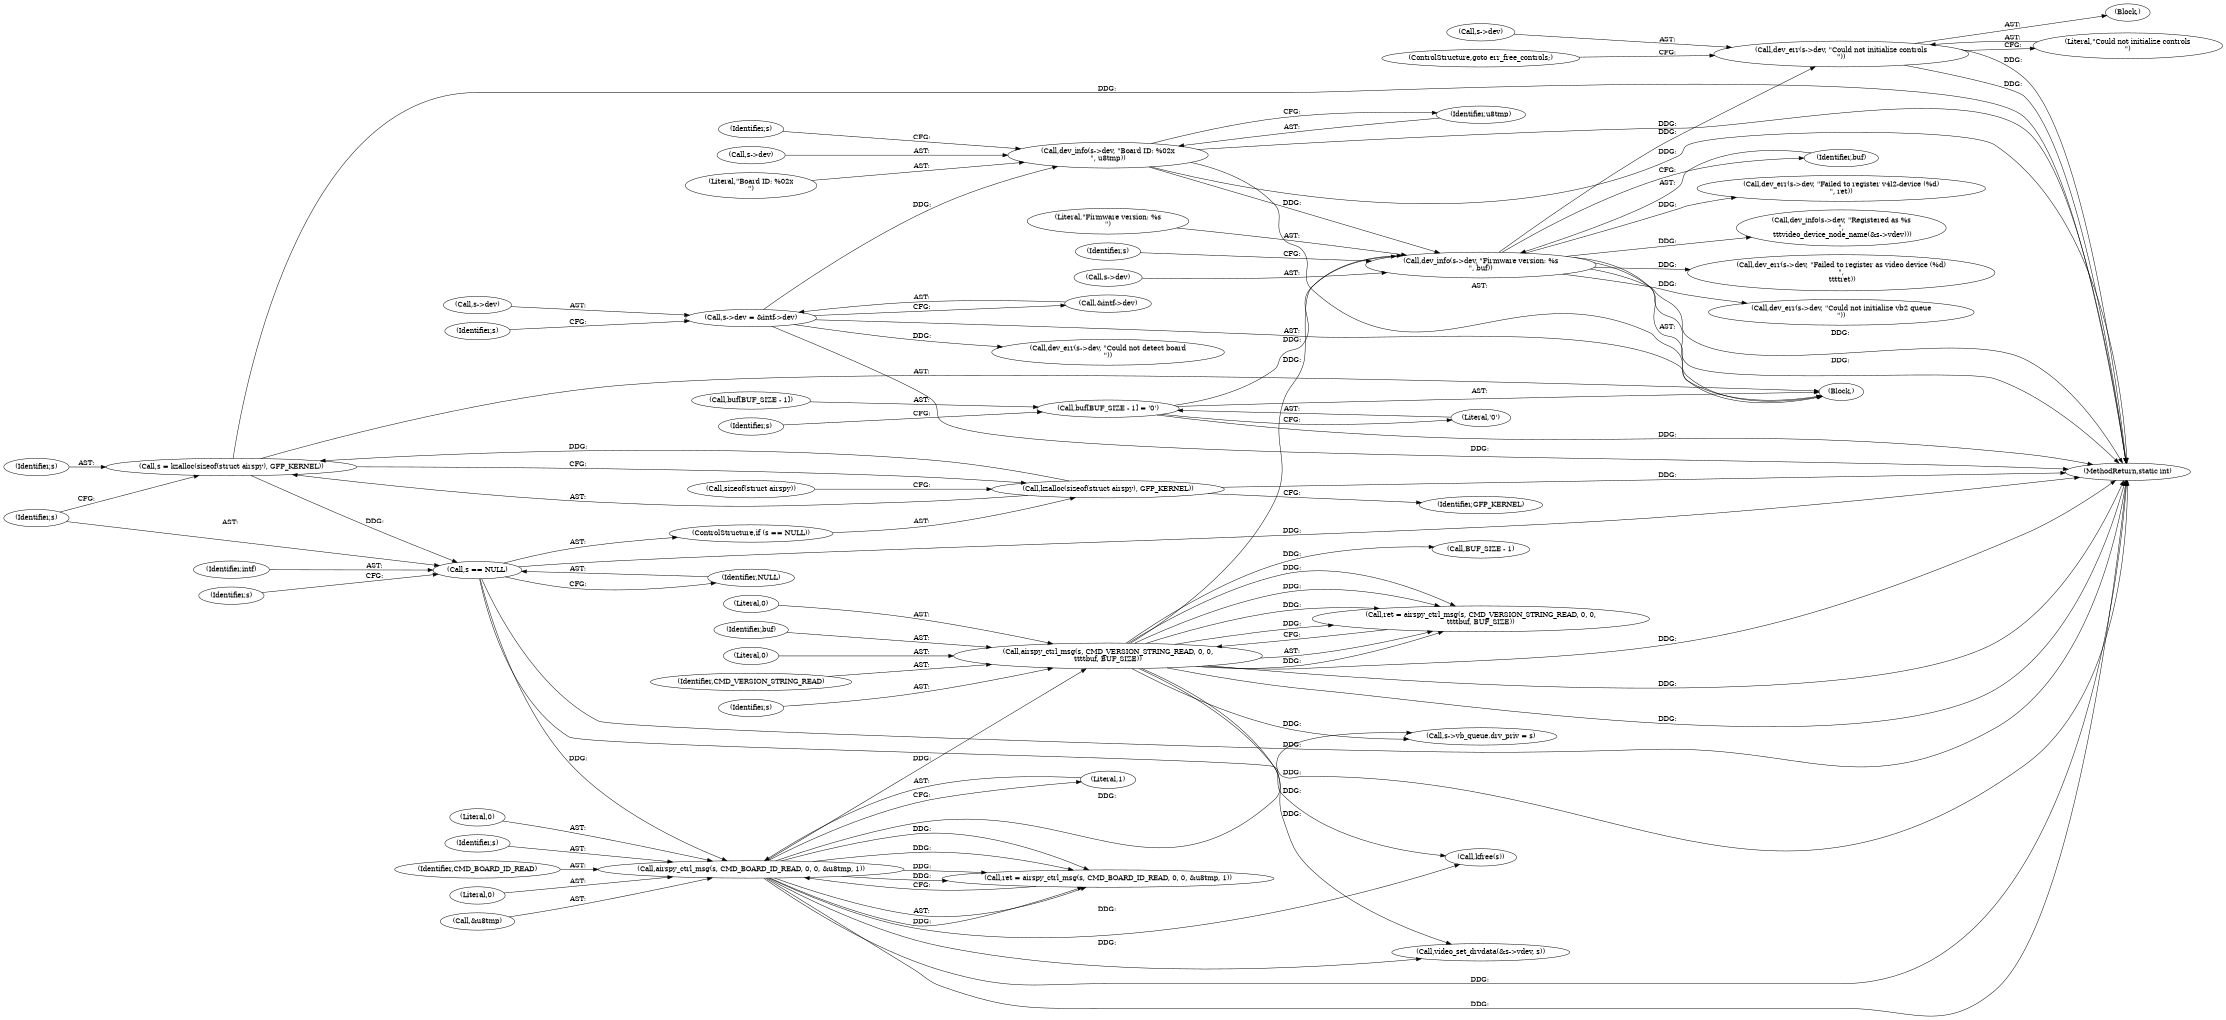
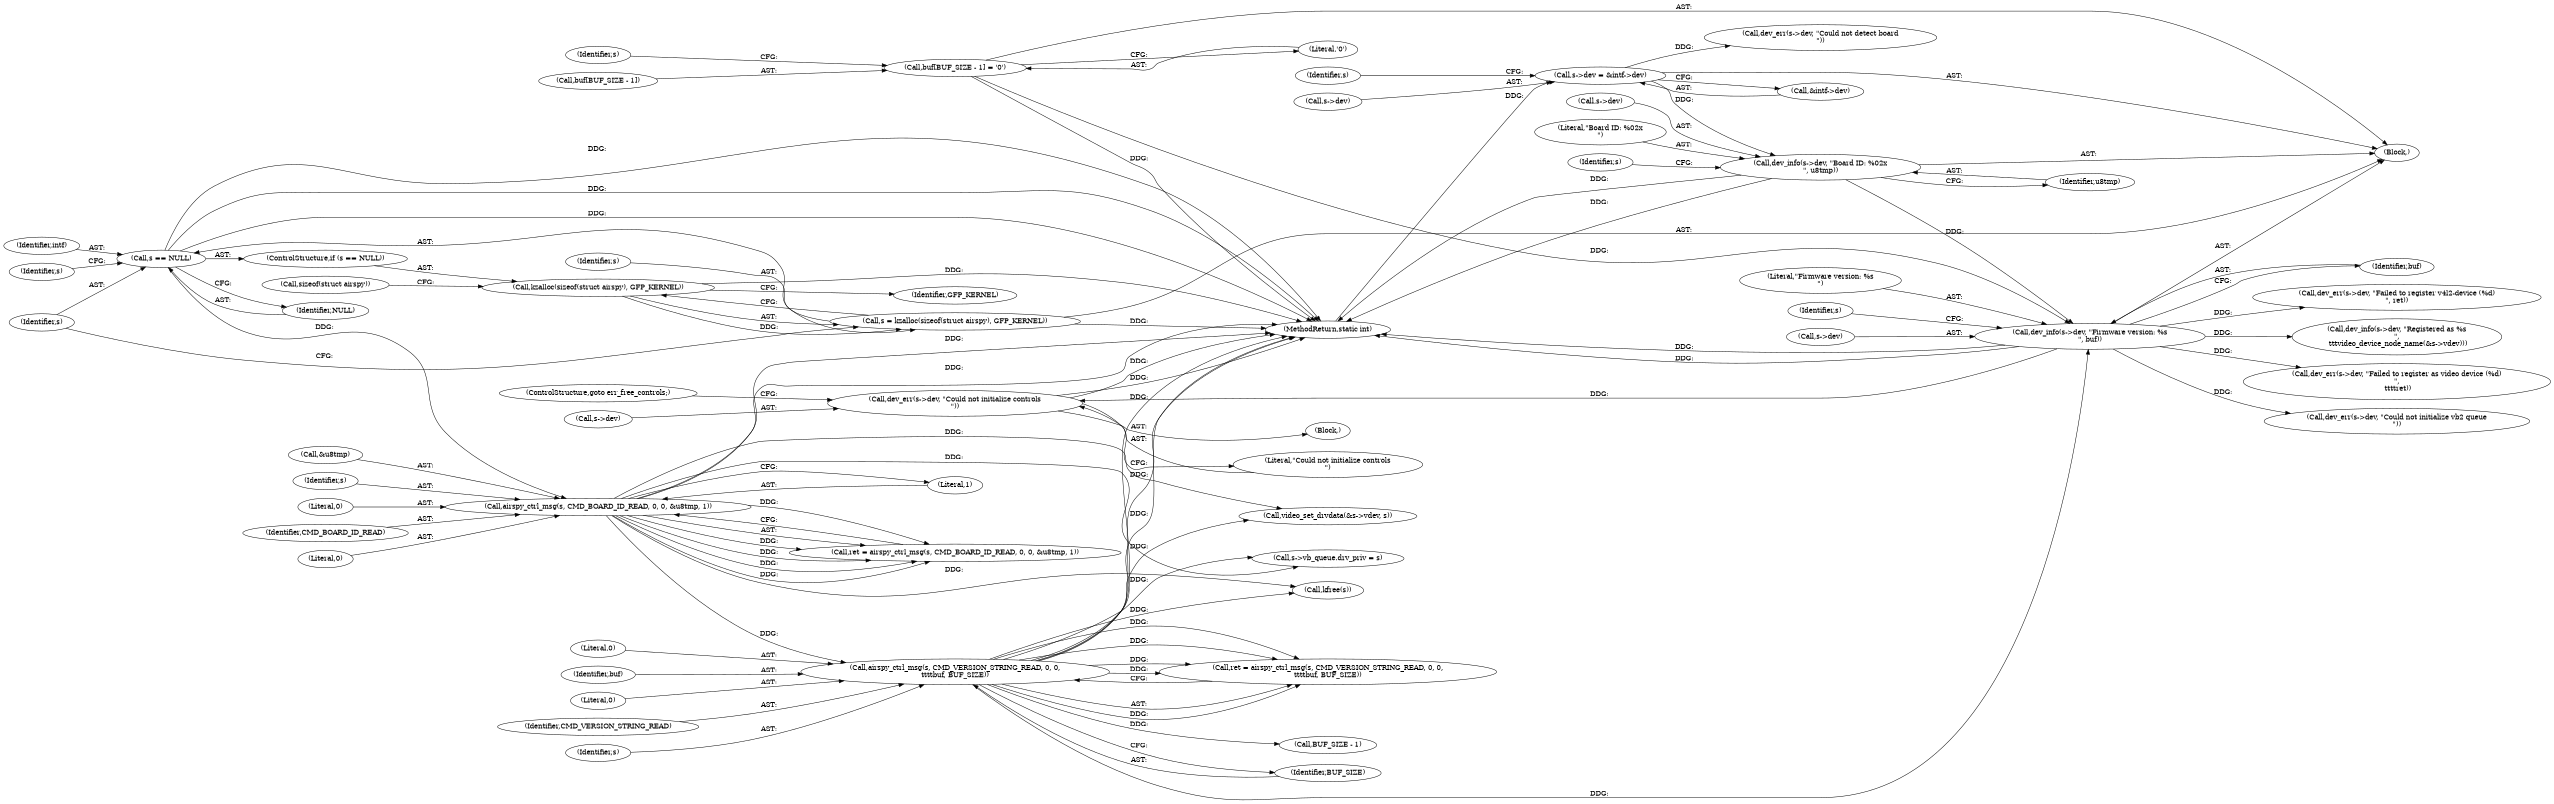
(1401, 455) -> (1439, 199)
(376, 522) -> (427, 242)
none -> (1328, 773)
